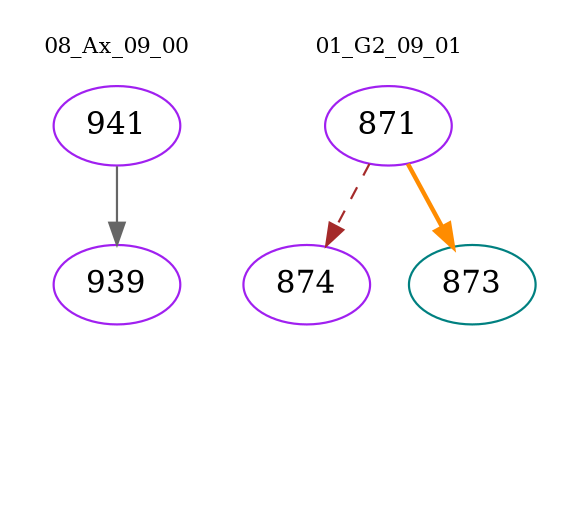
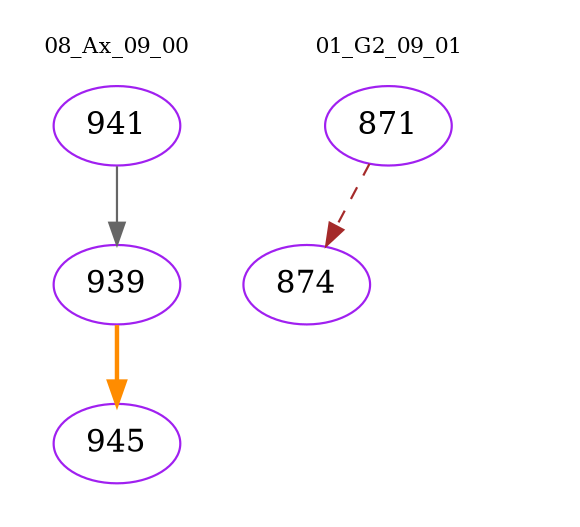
(472, 285) -> none
none -> (117, 444)
